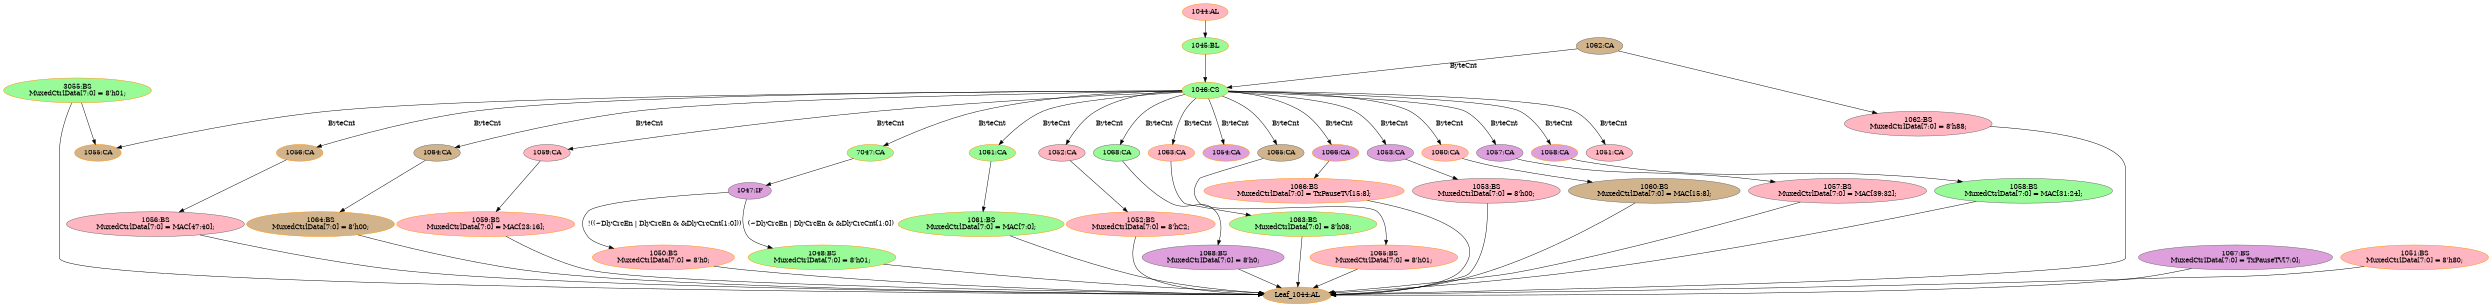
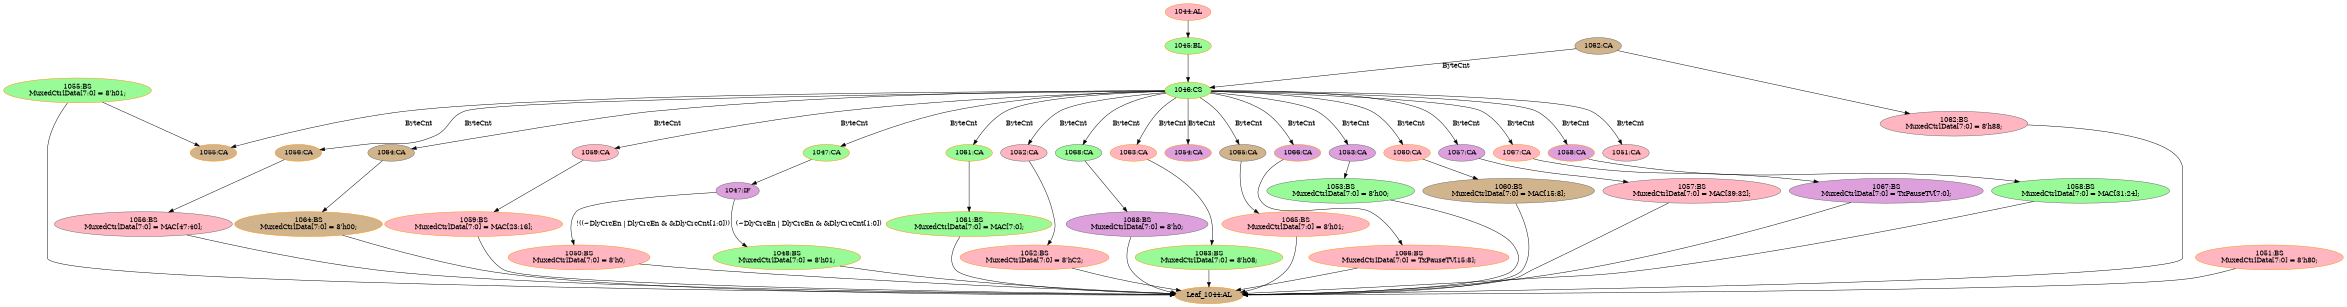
(78, 90) -> (78, 90)
(870, 153) -> (826, 153)
none -> (1516, 153)
(1486, 191) -> (1341, 191)
